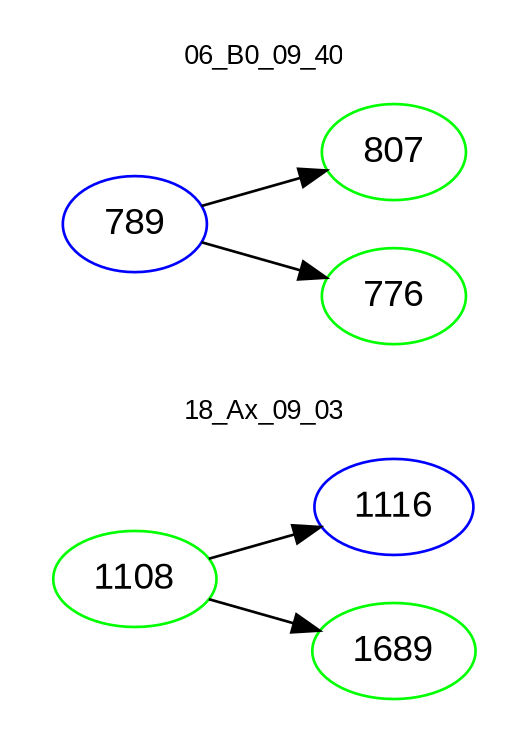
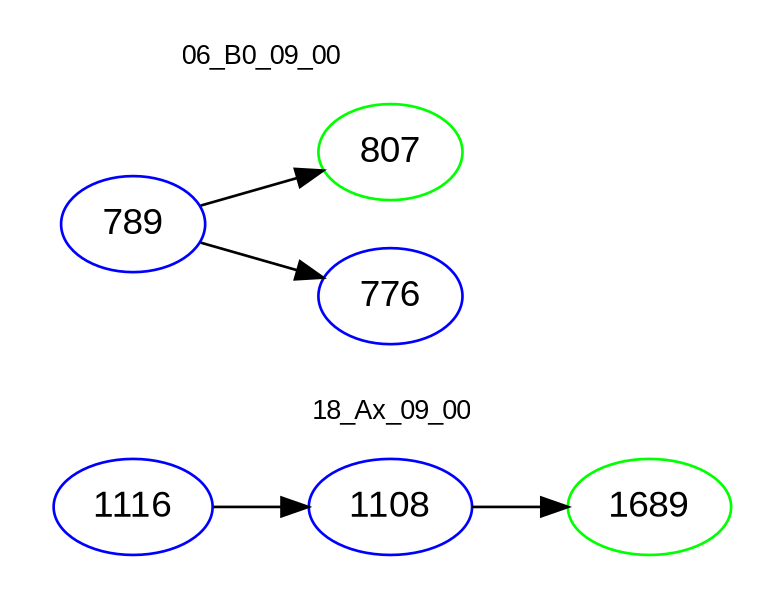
(264, 57) -> (262, 57)
(394, 296) -> (390, 296)
(264, 412) -> (392, 412)
(251, 547) -> (247, 507)
(135, 579) -> (390, 507)
